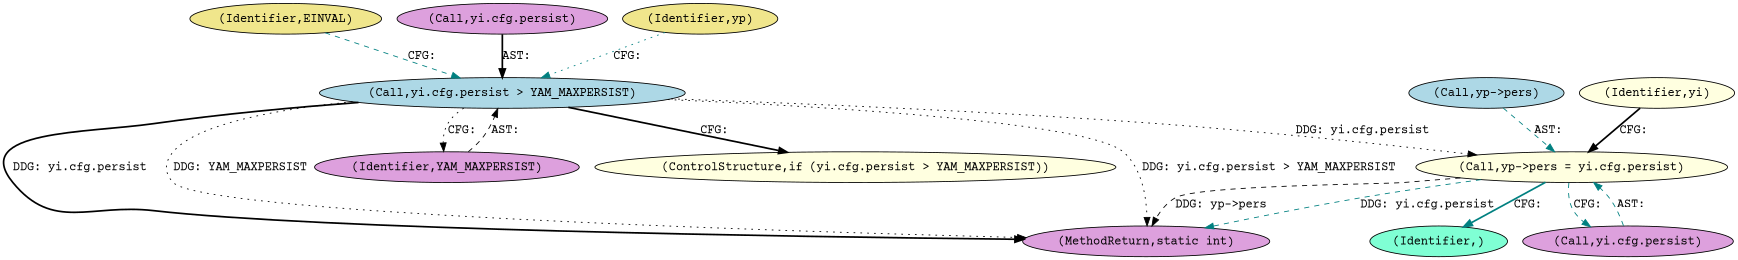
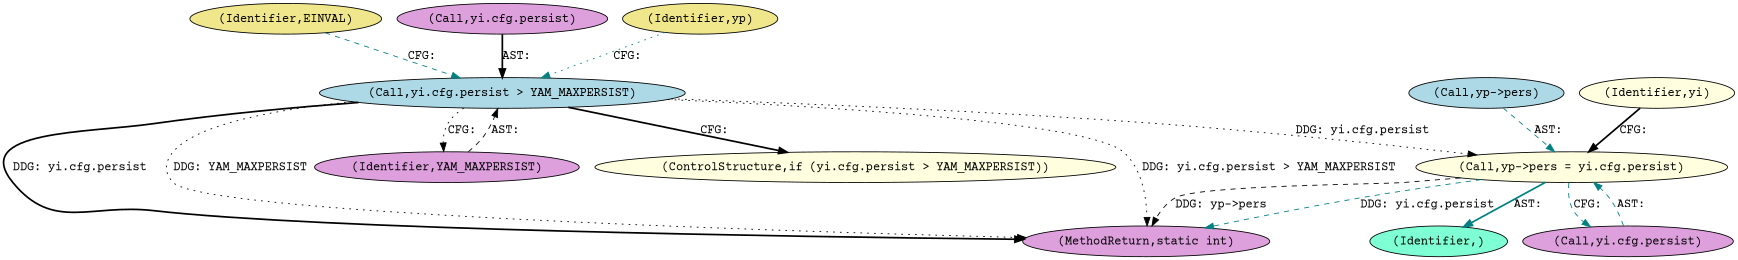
(1532, 204) -> (1532, 204)
